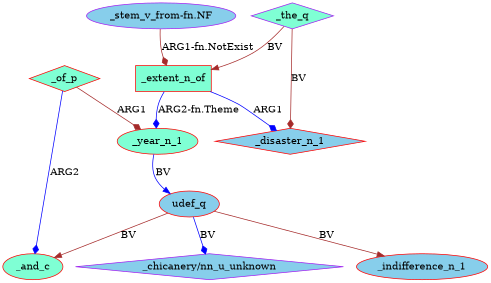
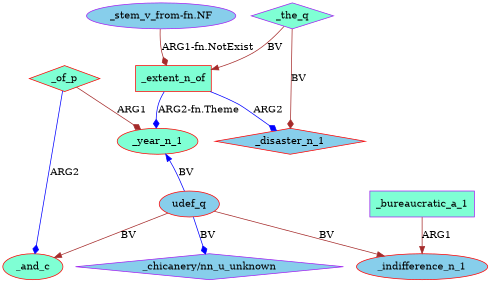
(268, 110) -> (268, 110)
(154, 173) -> (178, 175)
none -> (422, 204)
